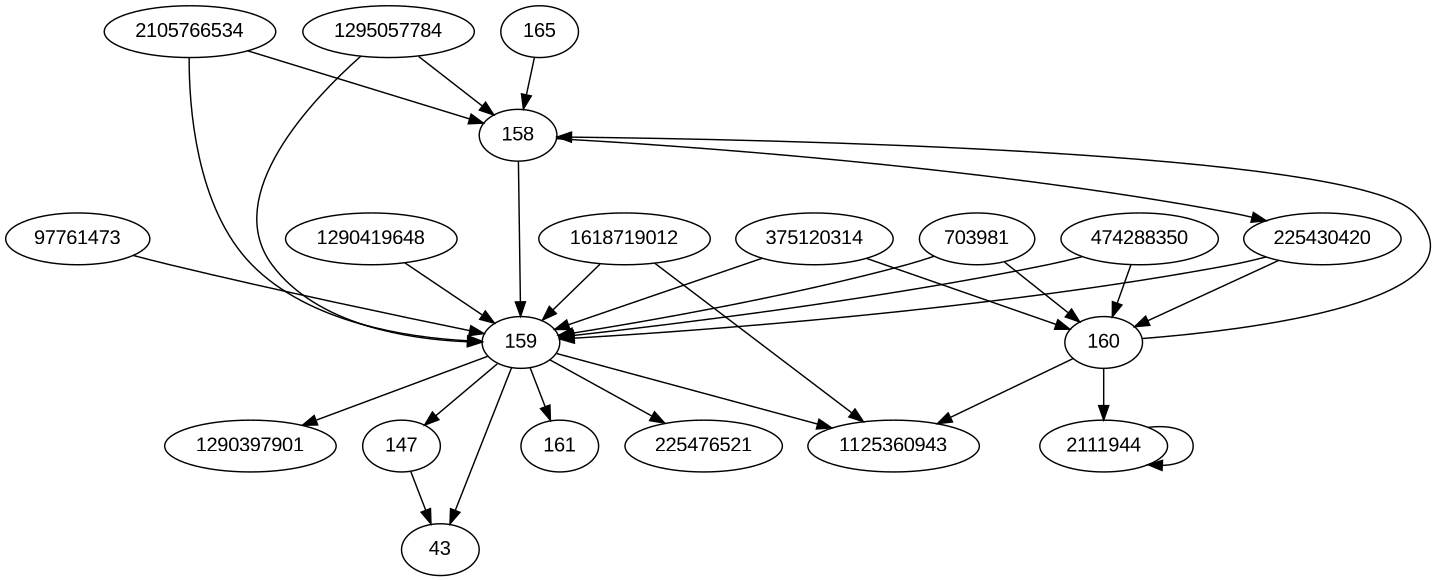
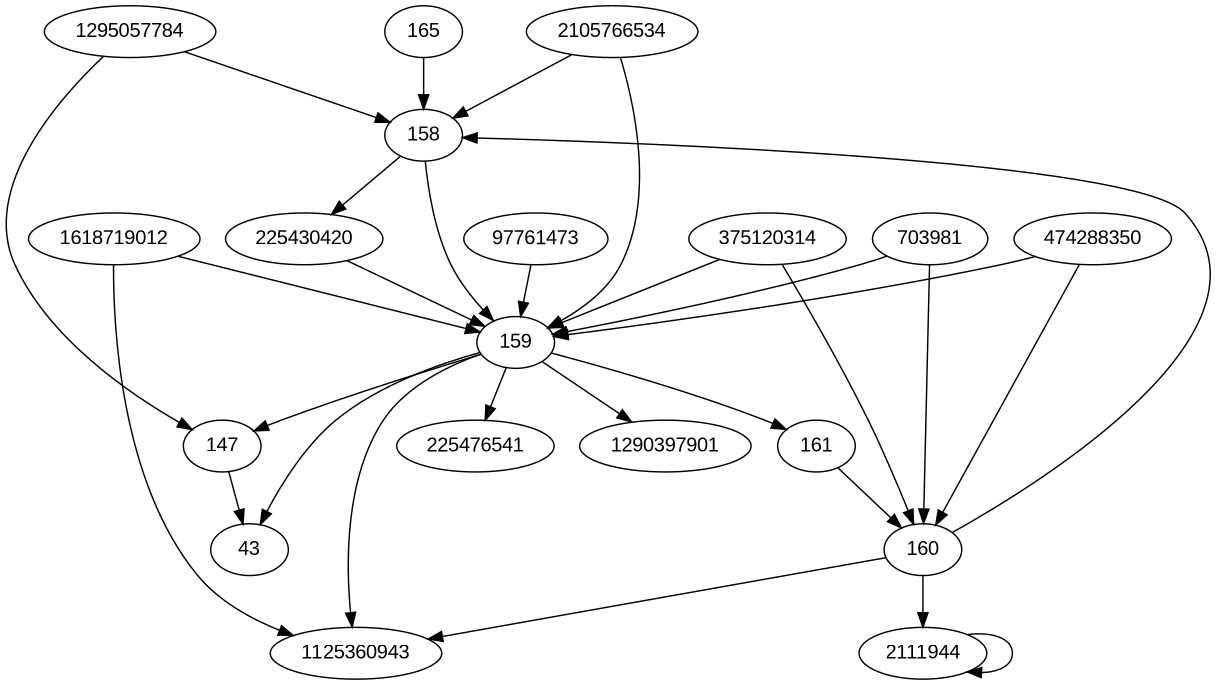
(371, 239) -> none
(266, 251) -> (14, 260)
(1213, 291) -> (864, 493)
(704, 446) -> (475, 446)
